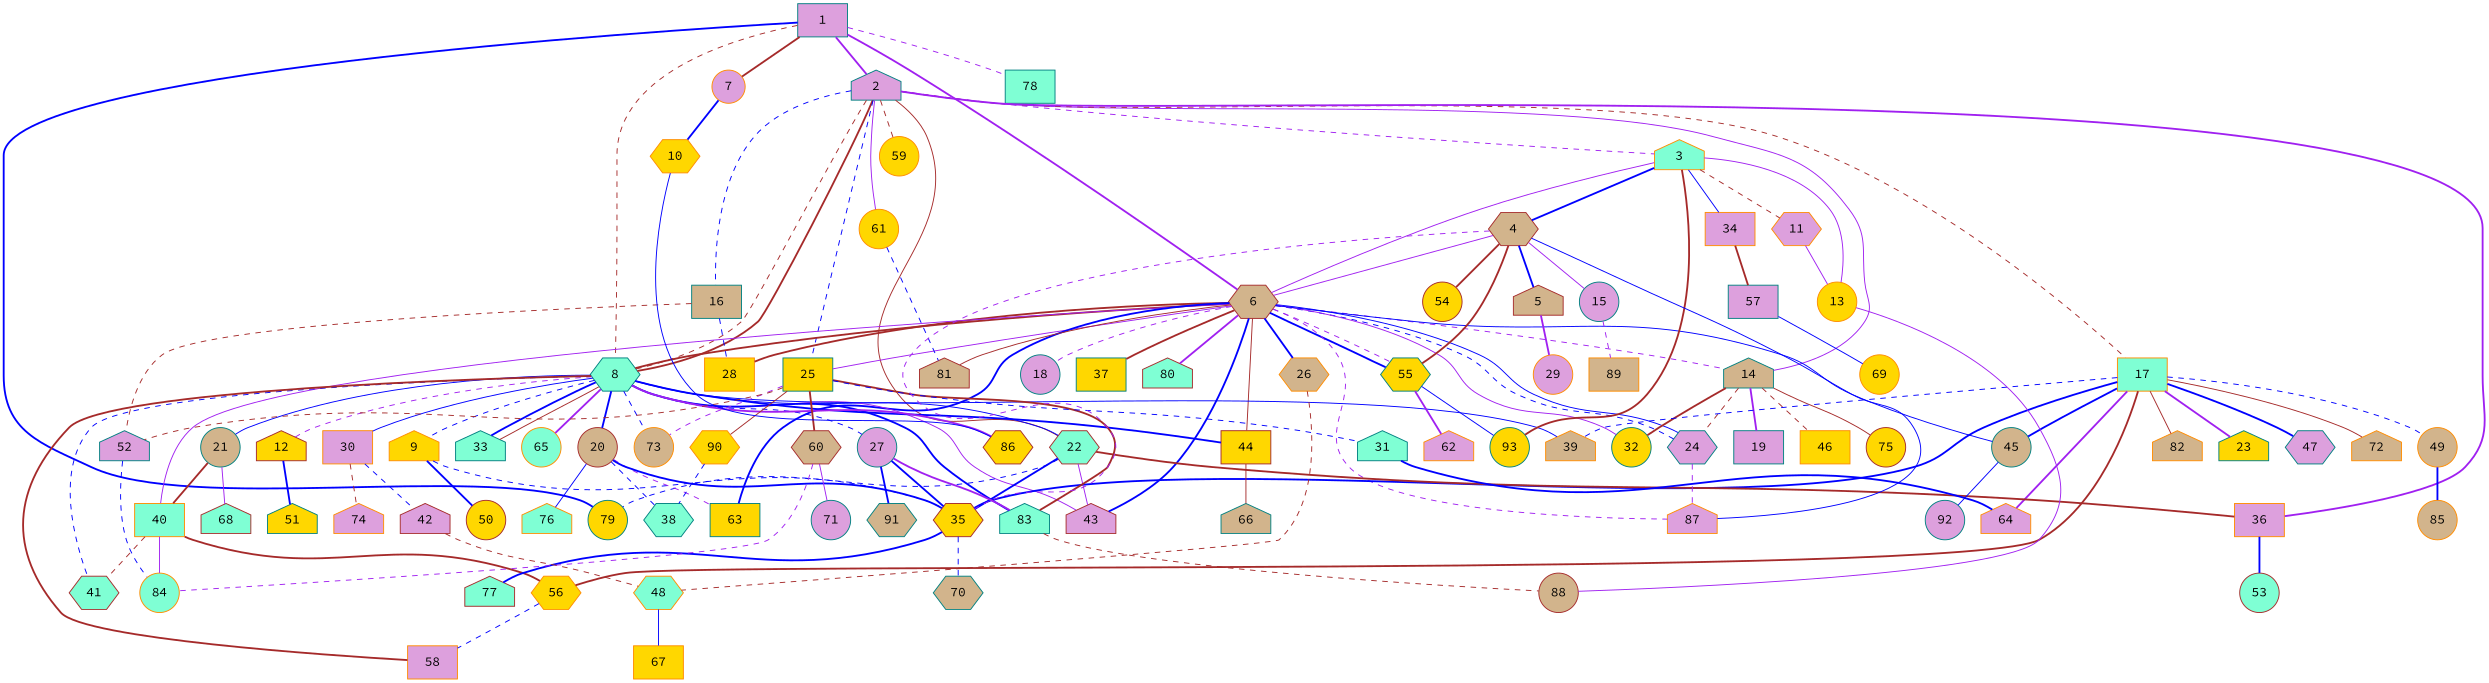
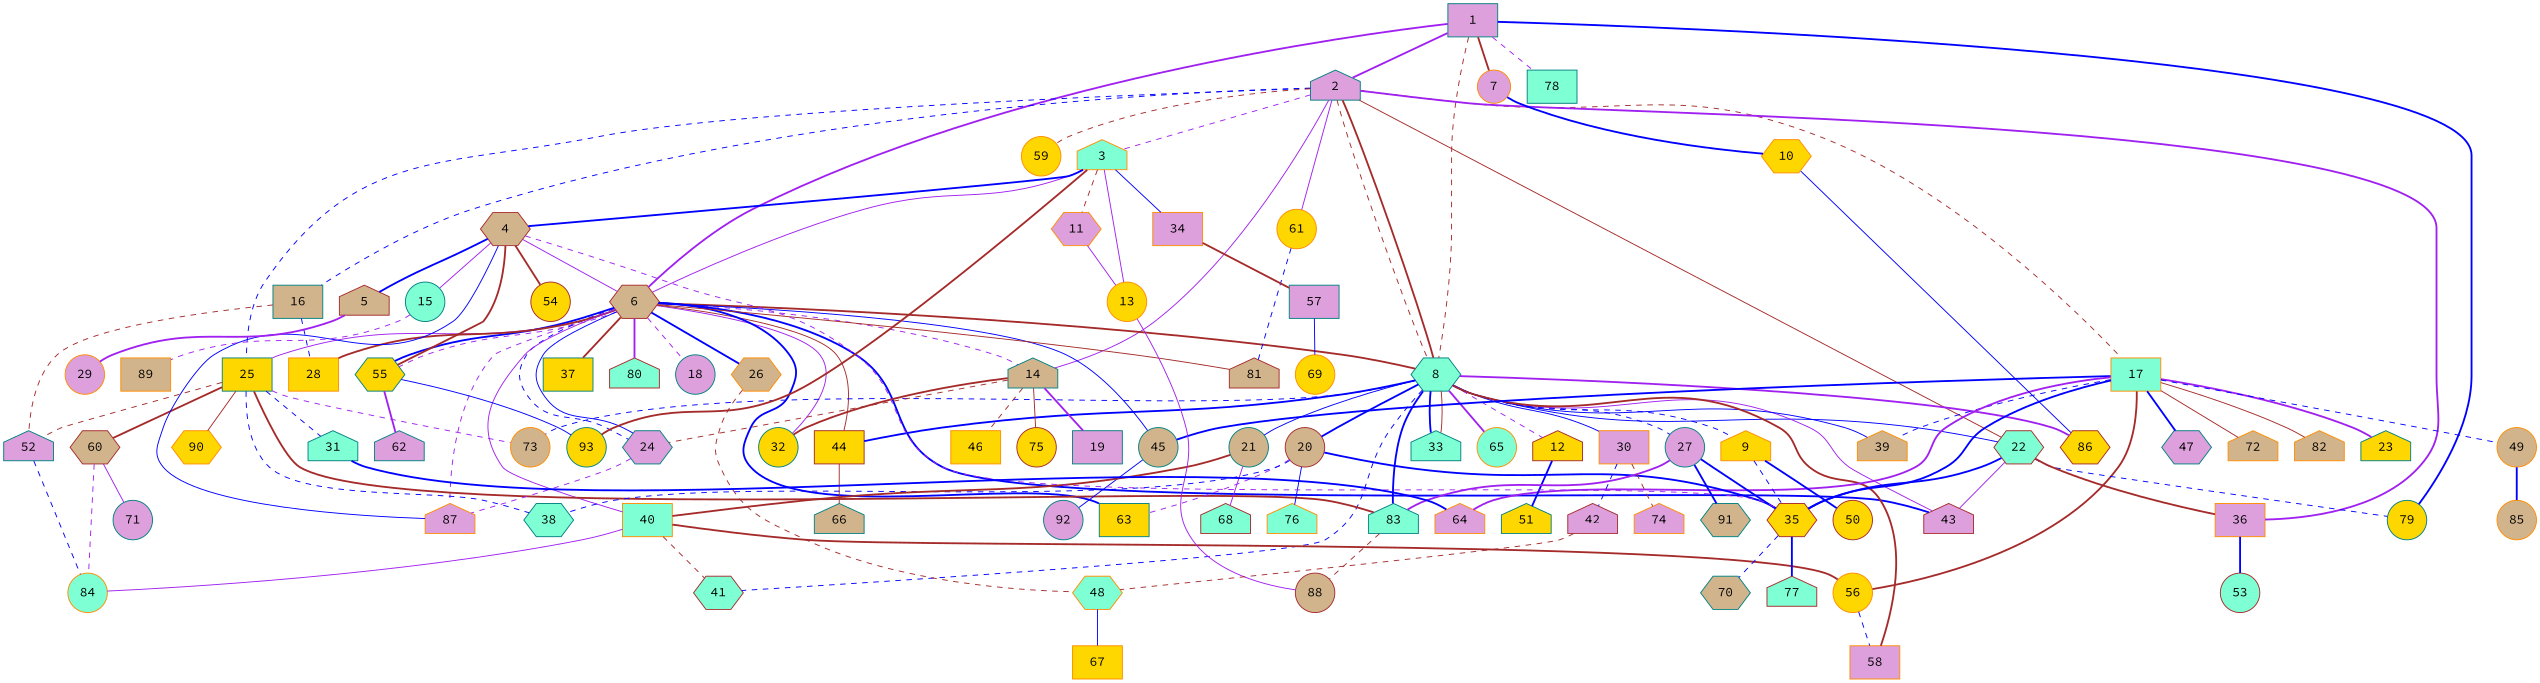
(1599, 302) -> (425, 302)
(1449, 447) -> (399, 447)
(696, 477) -> (357, 491)
(556, 593) -> (1853, 593)
